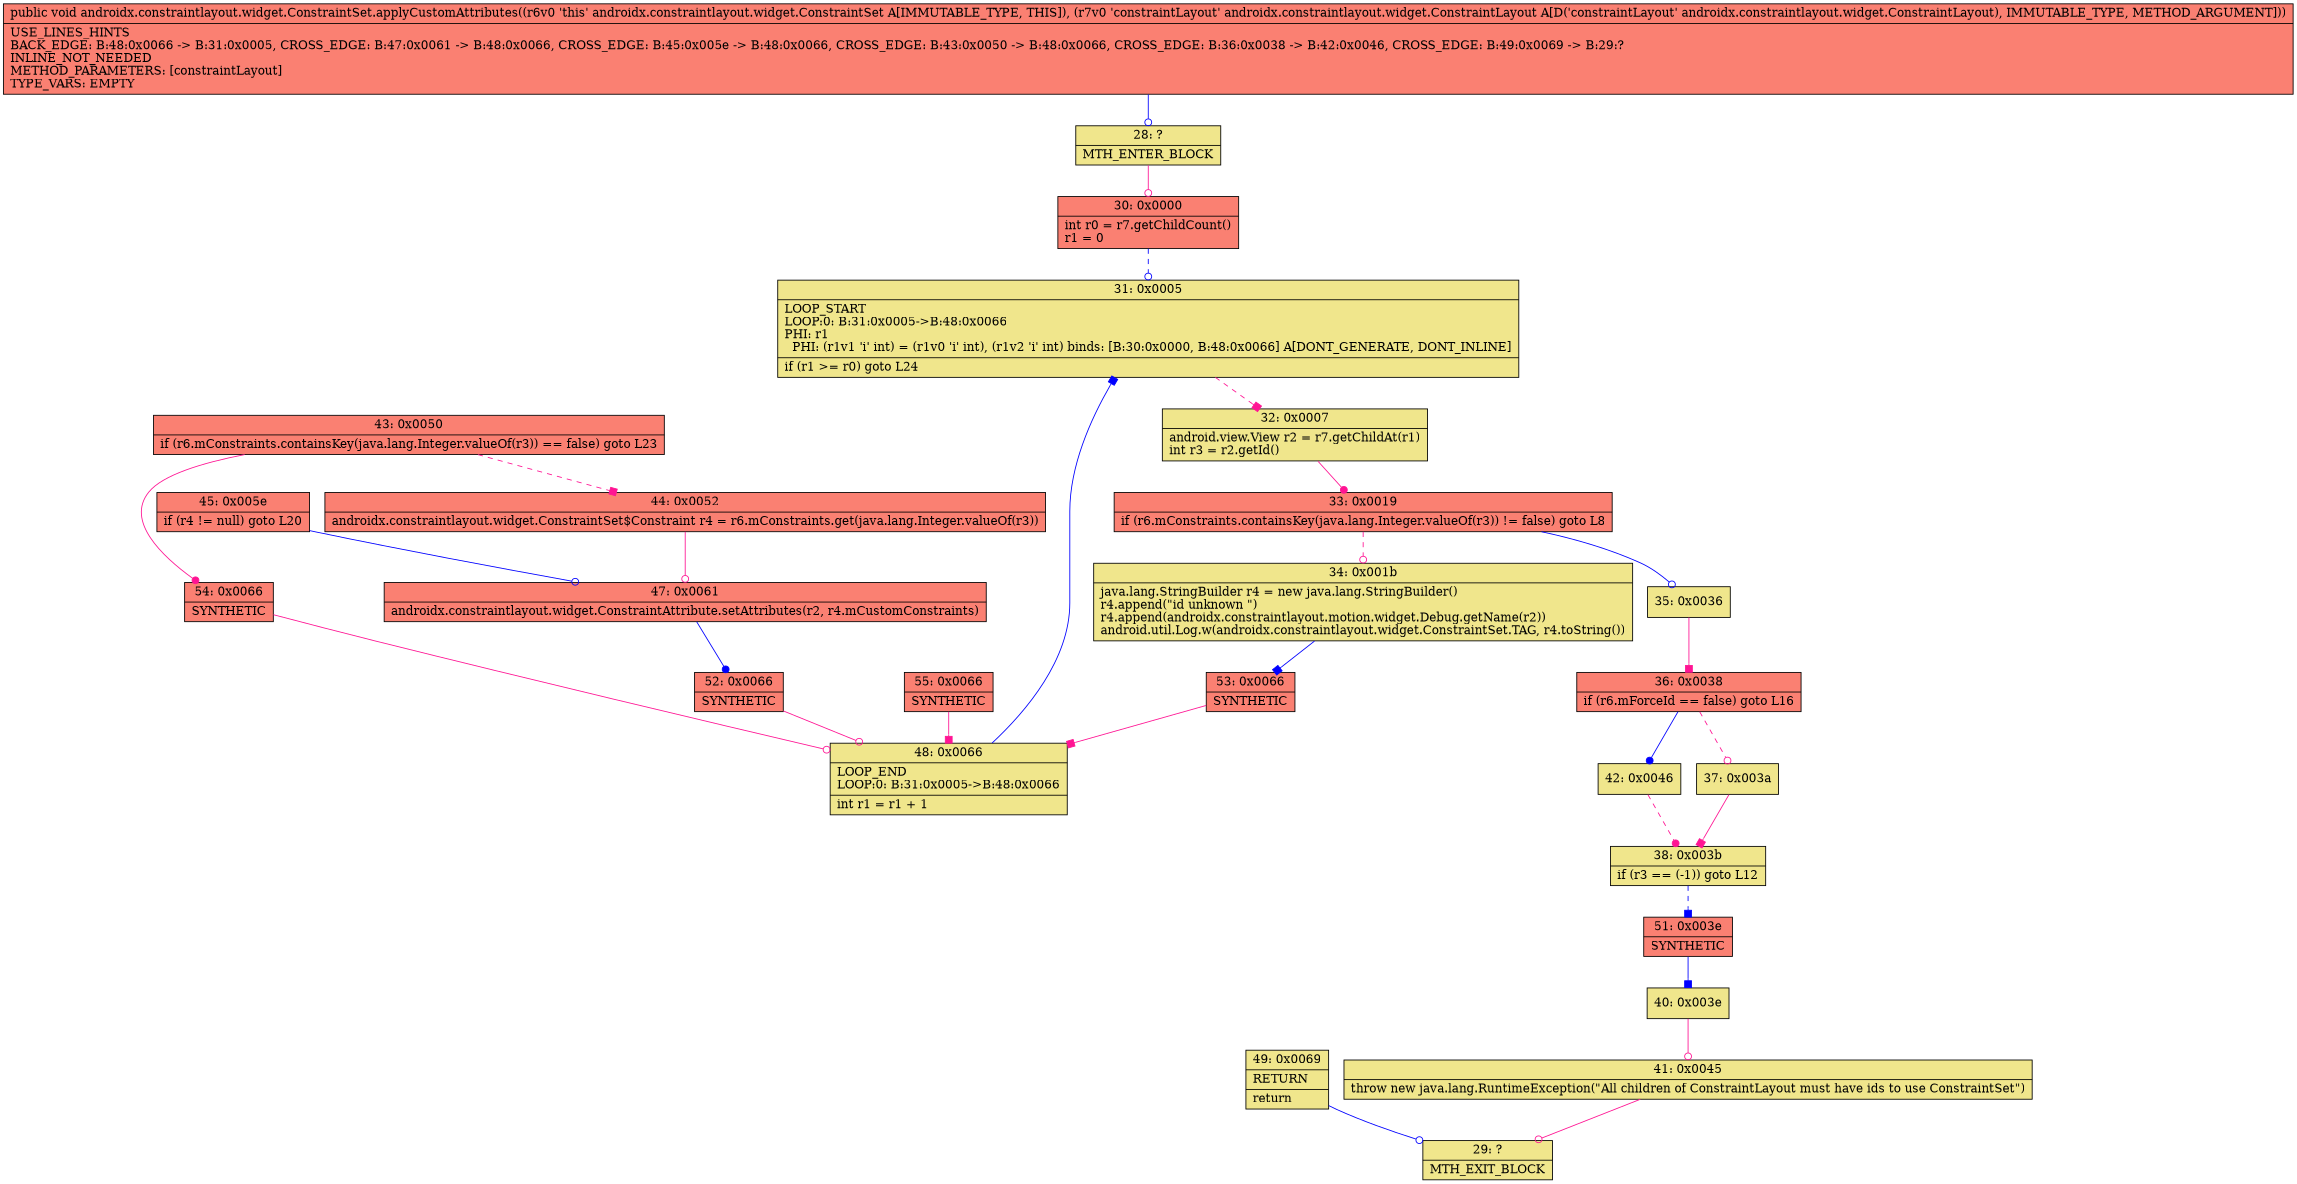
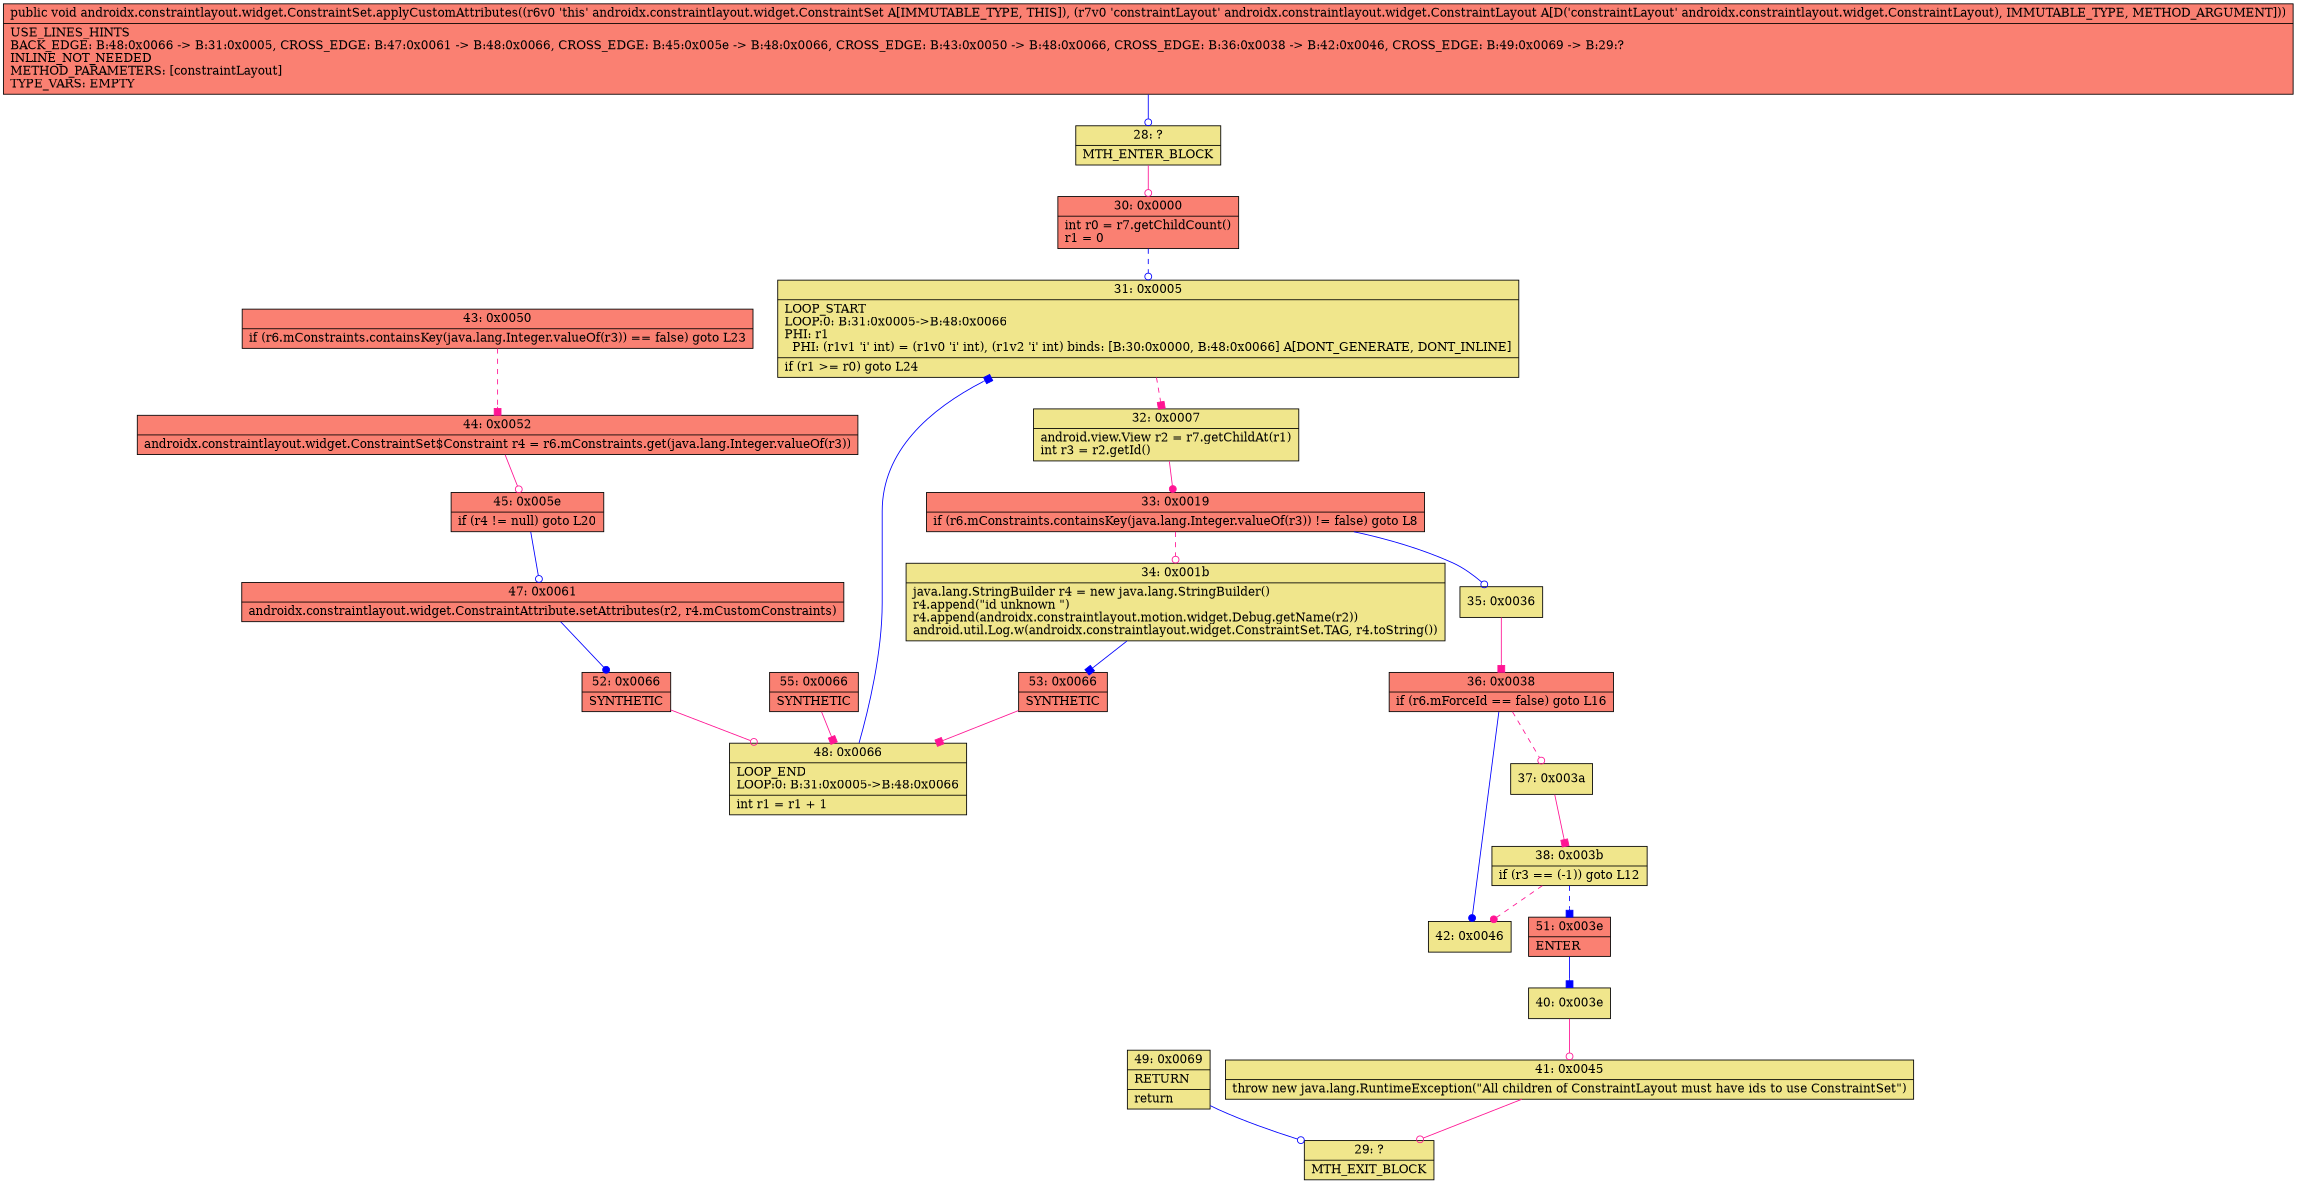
(685, 554) -> (511, 470)
(229, 602) -> none
(1661, 817) -> (1520, 901)
(1688, 946) -> (1558, 946)
